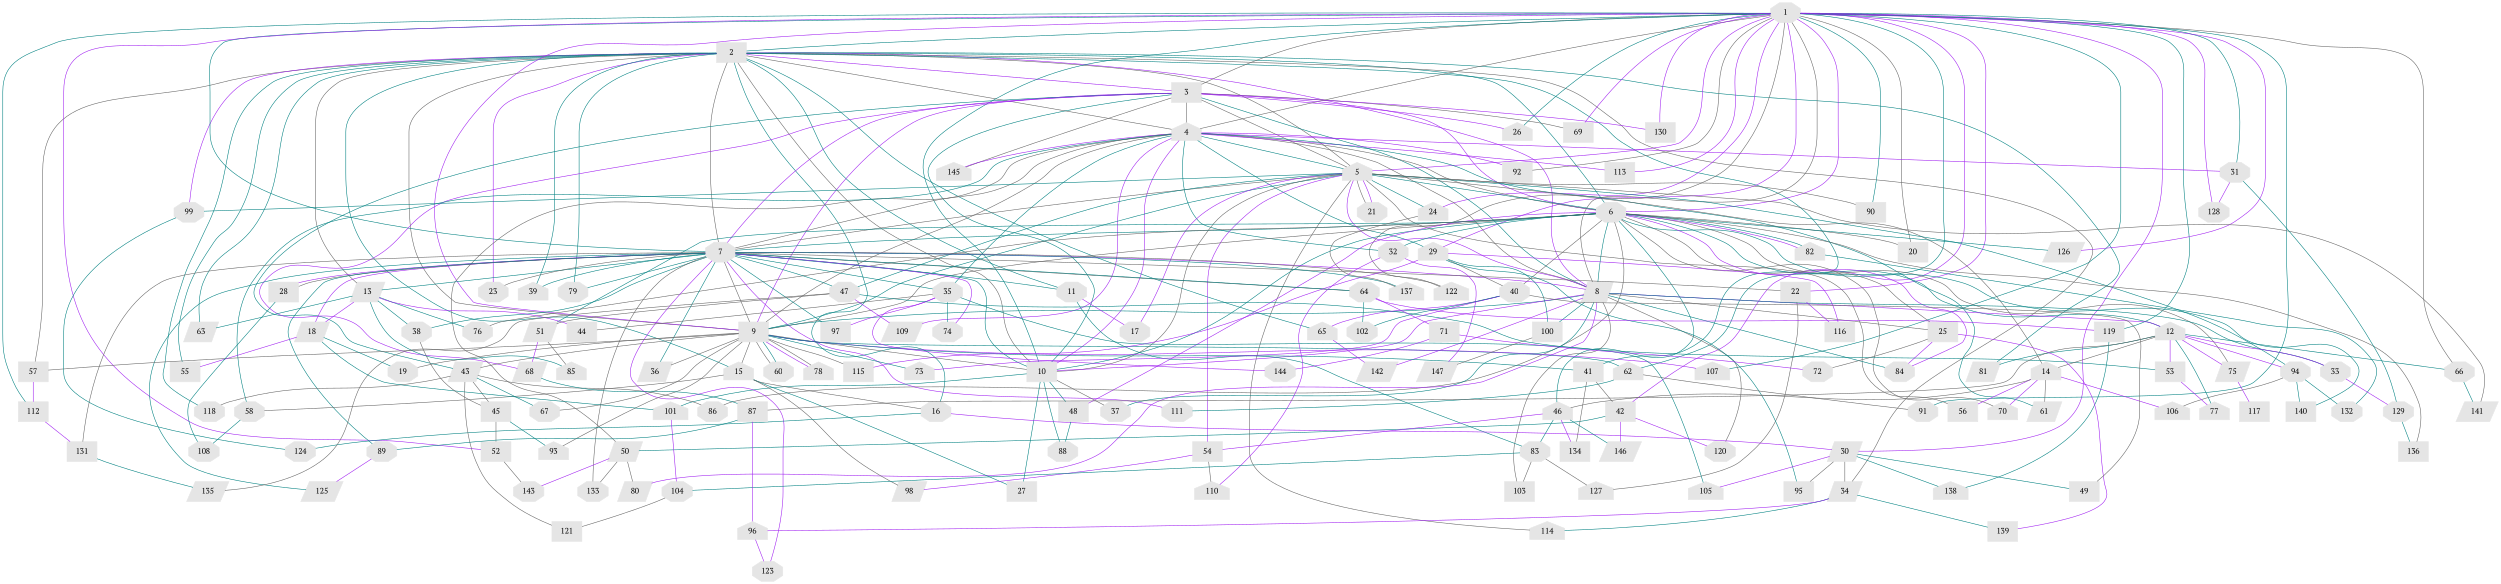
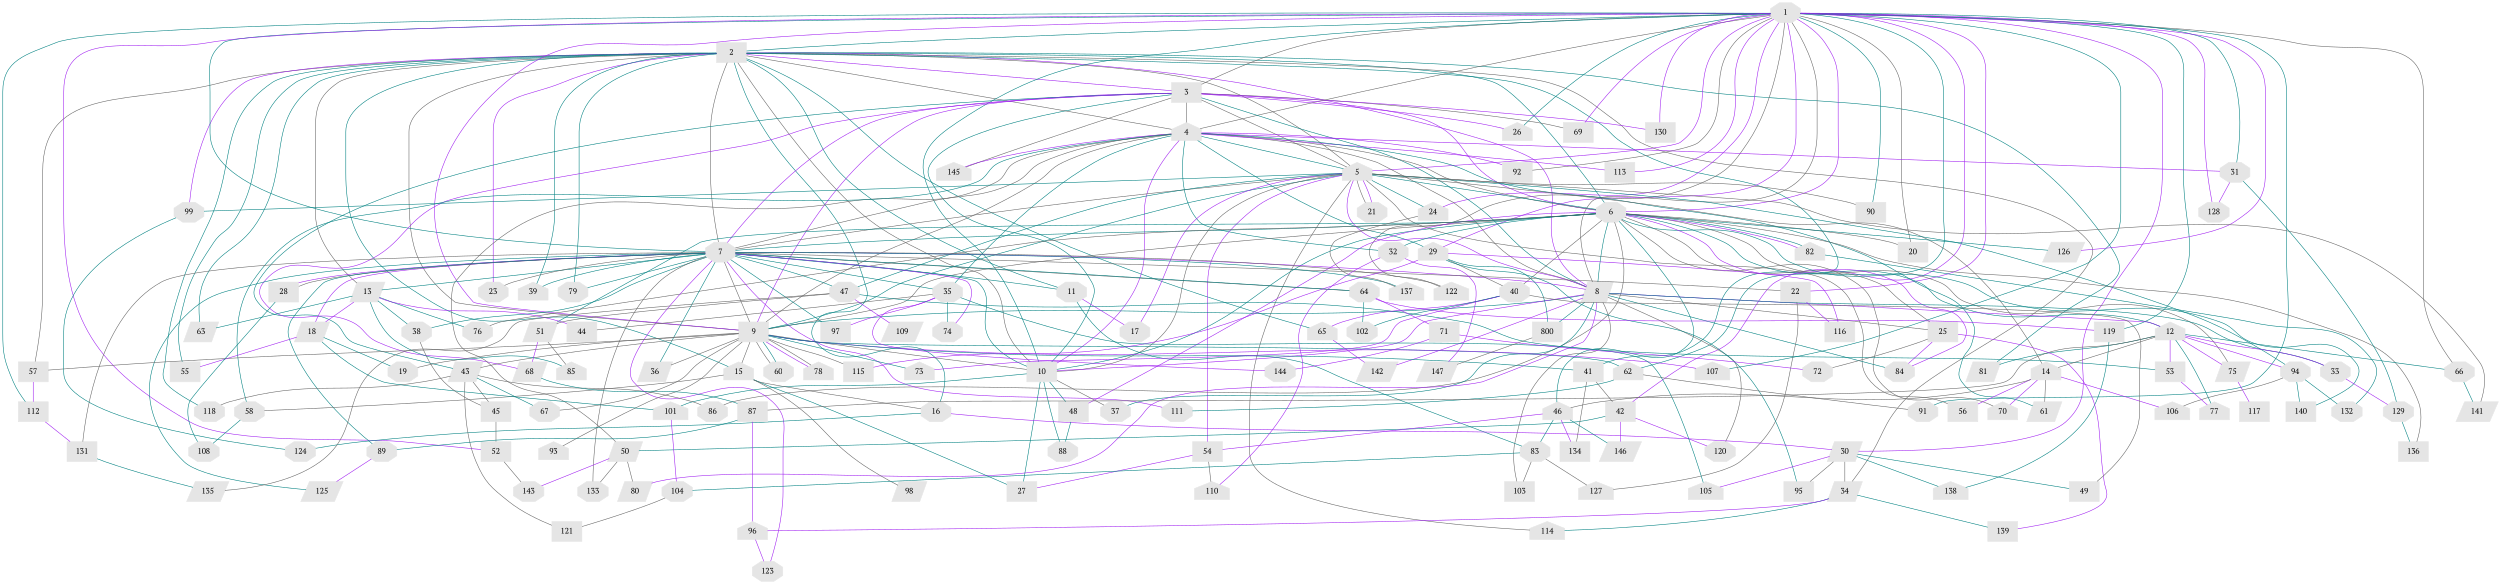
(1099, 294) -> none
(1547, 332) -> (1547, 332)
(528, 434) -> none
(1018, 479) -> (1095, 476)
